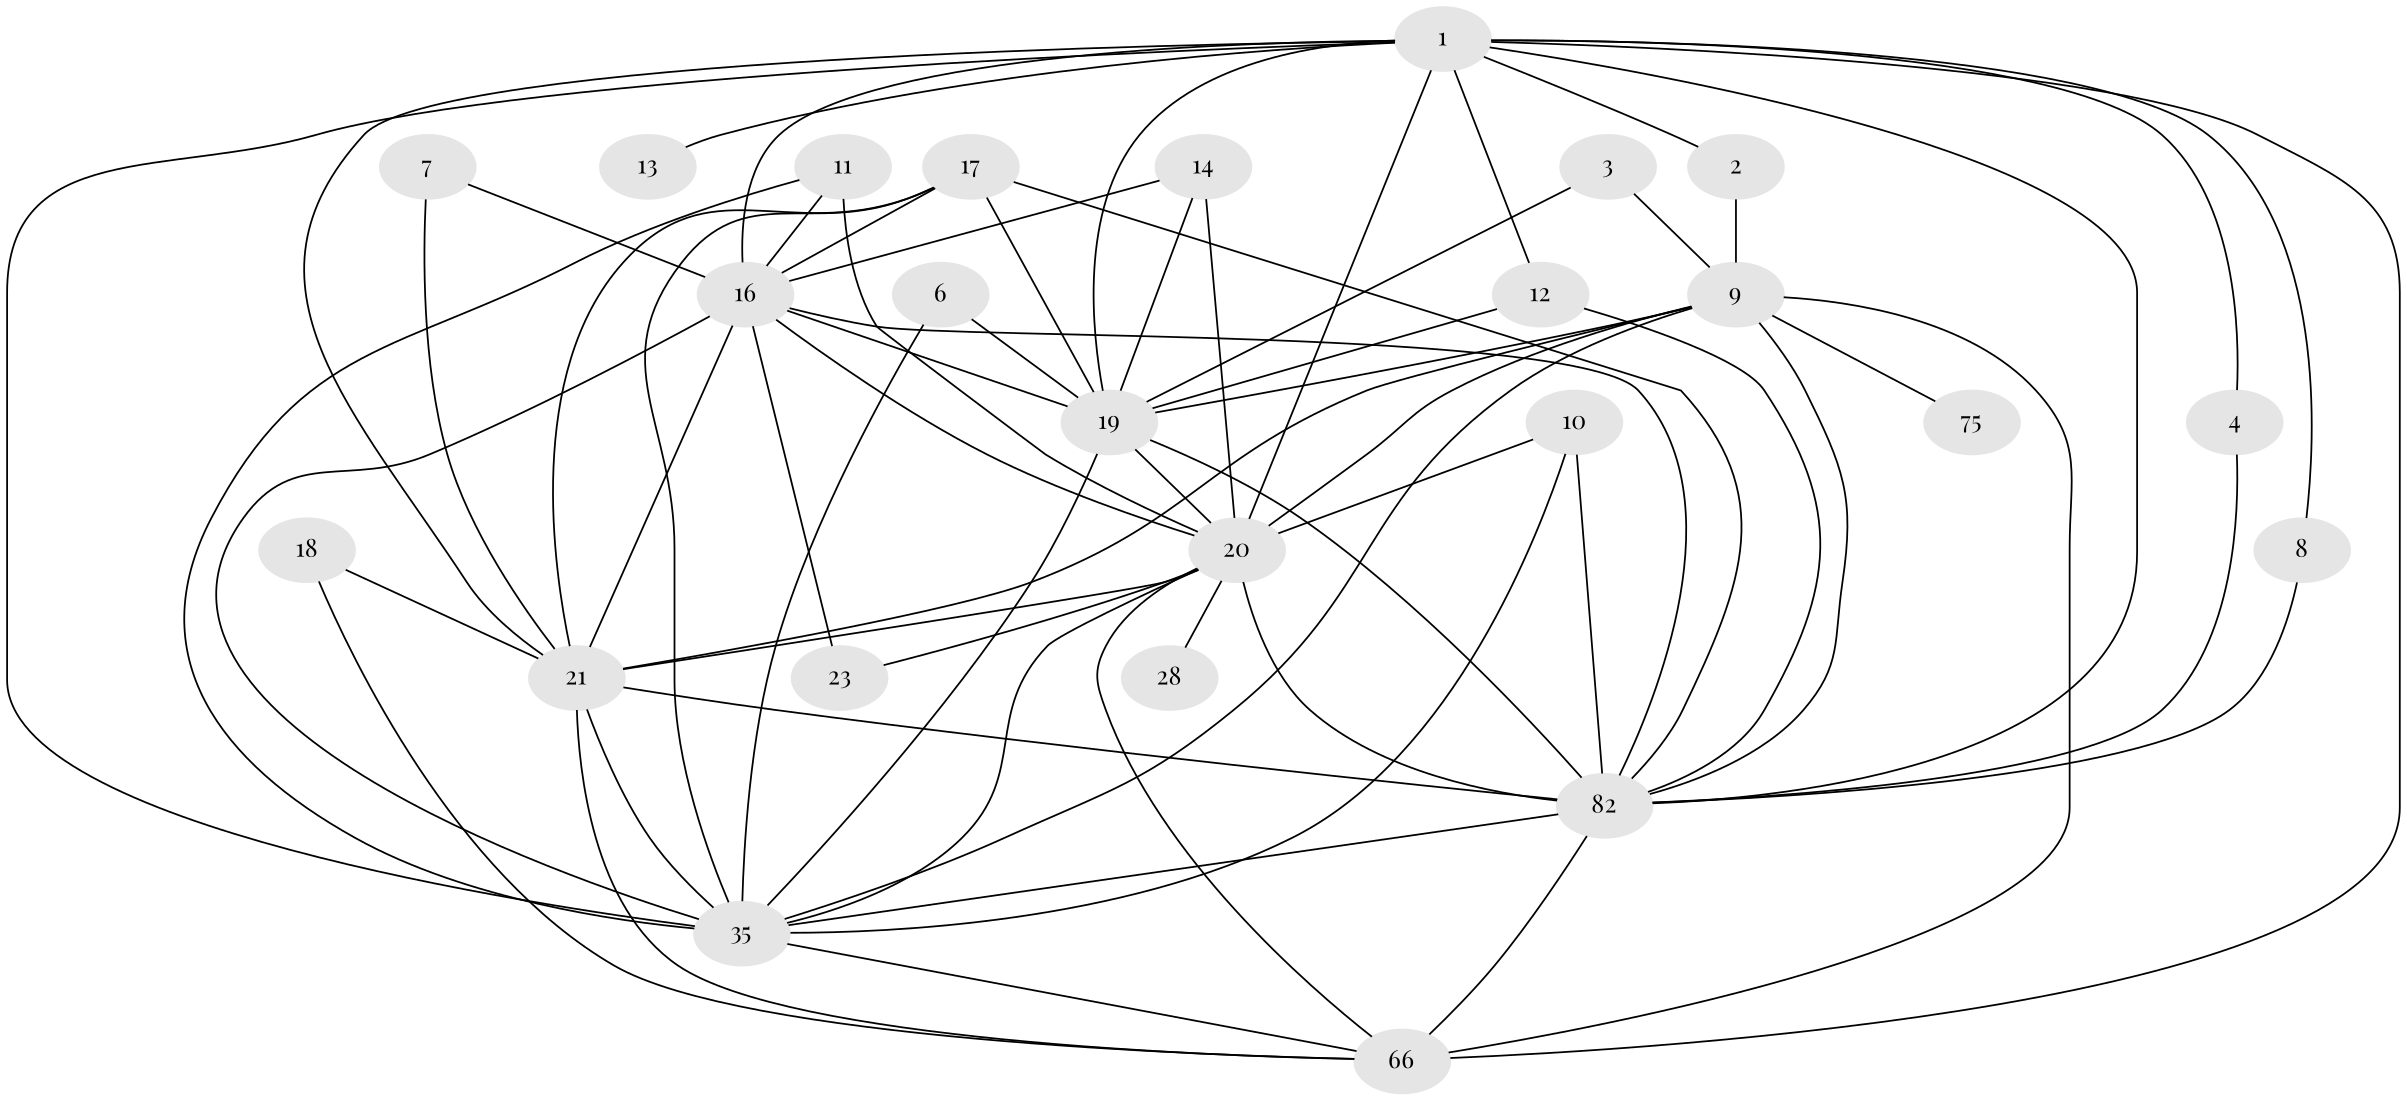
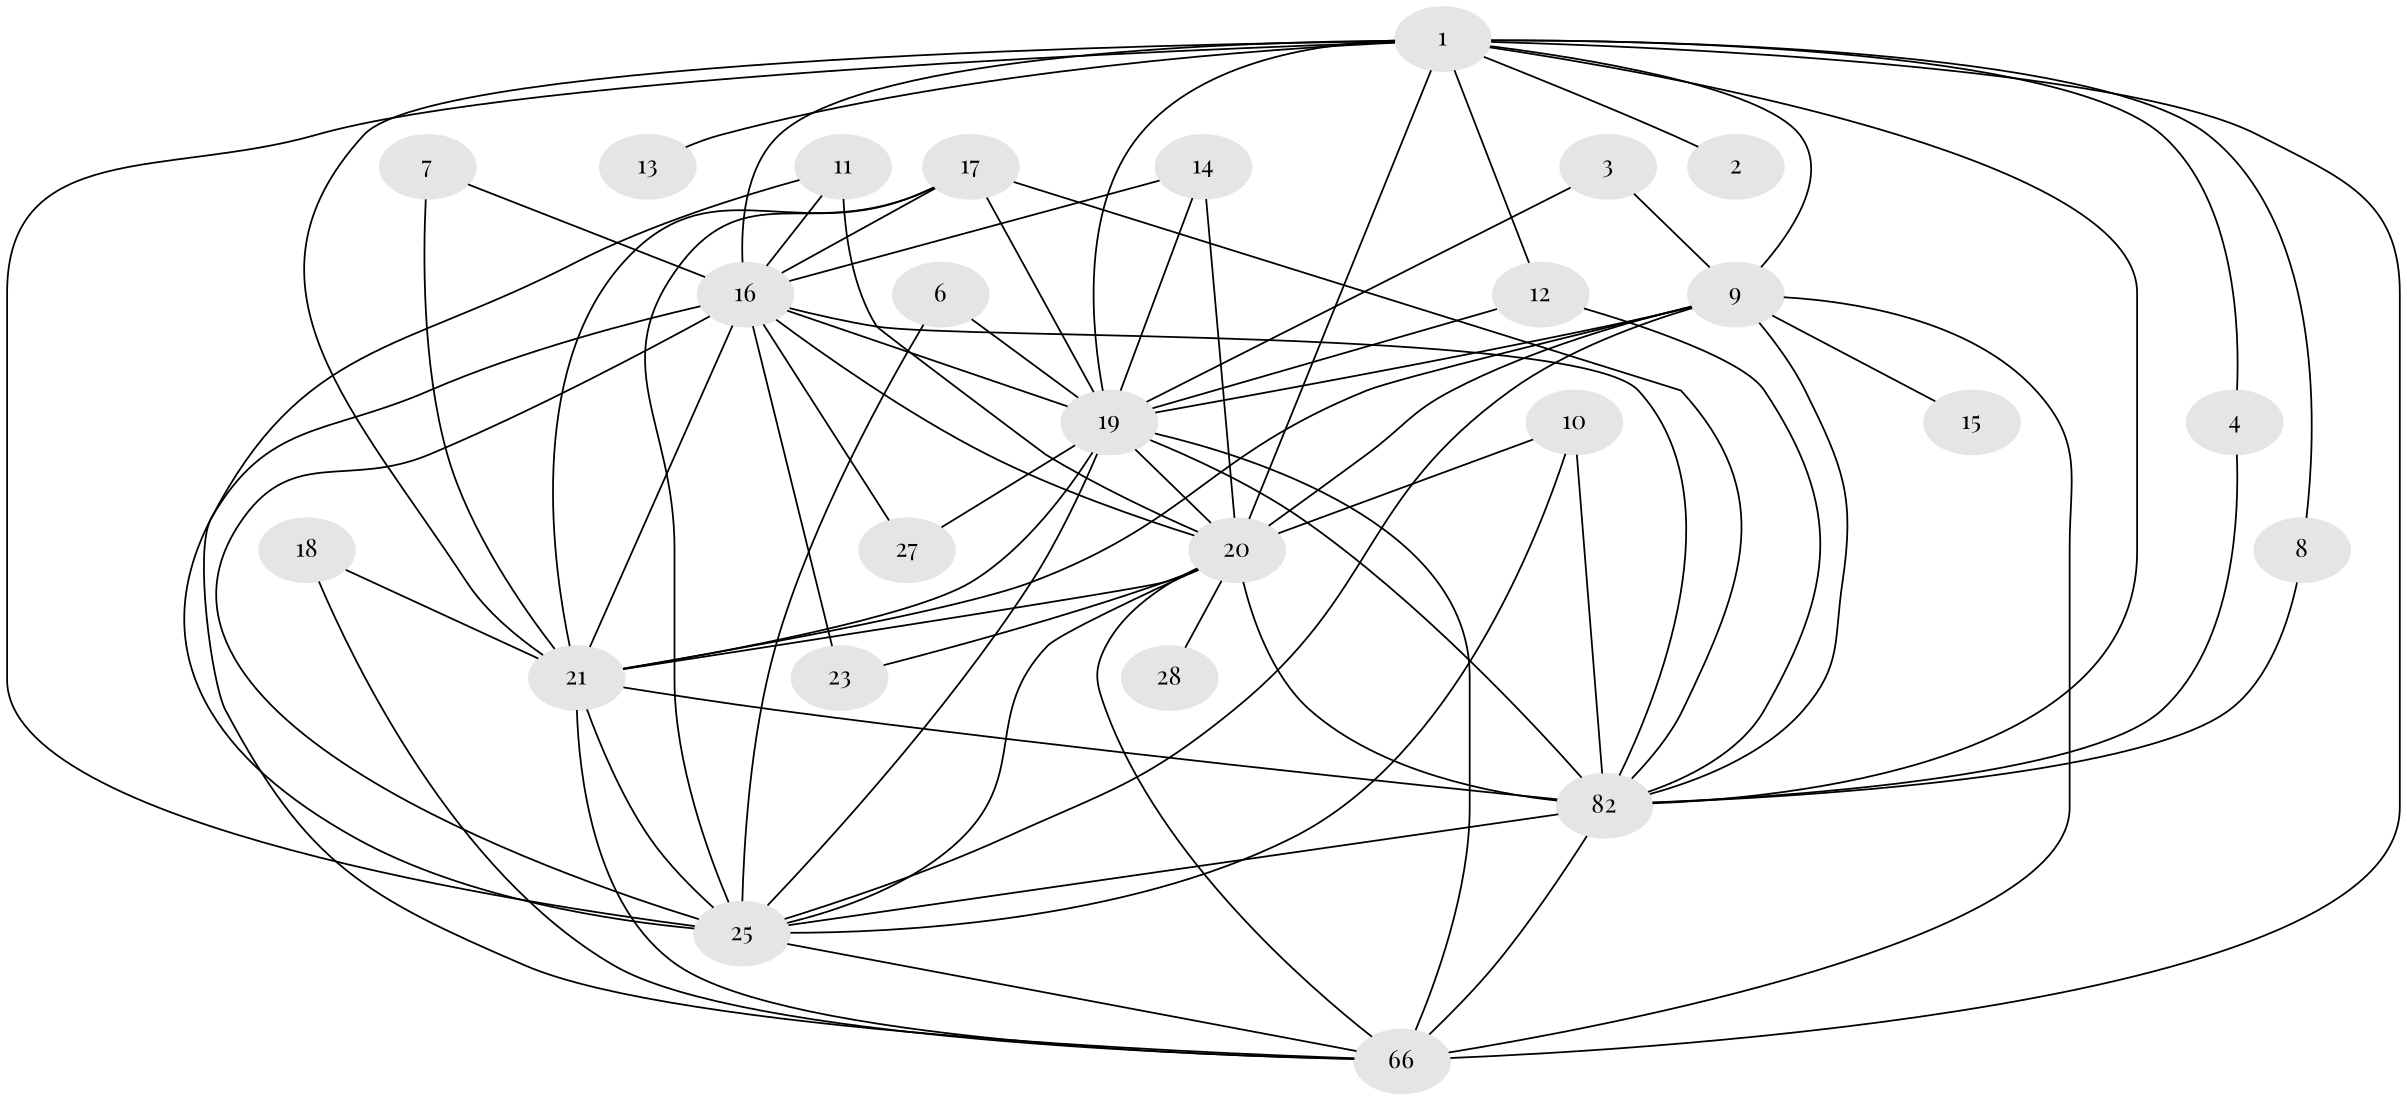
(1736, 231) -> (1767, 111)
(1972, 422) -> (1972, 422)
none -> (907, 550)
none -> (950, 592)
none -> (1461, 625)
none -> (387, 898)
(742, 934) -> (742, 934)
